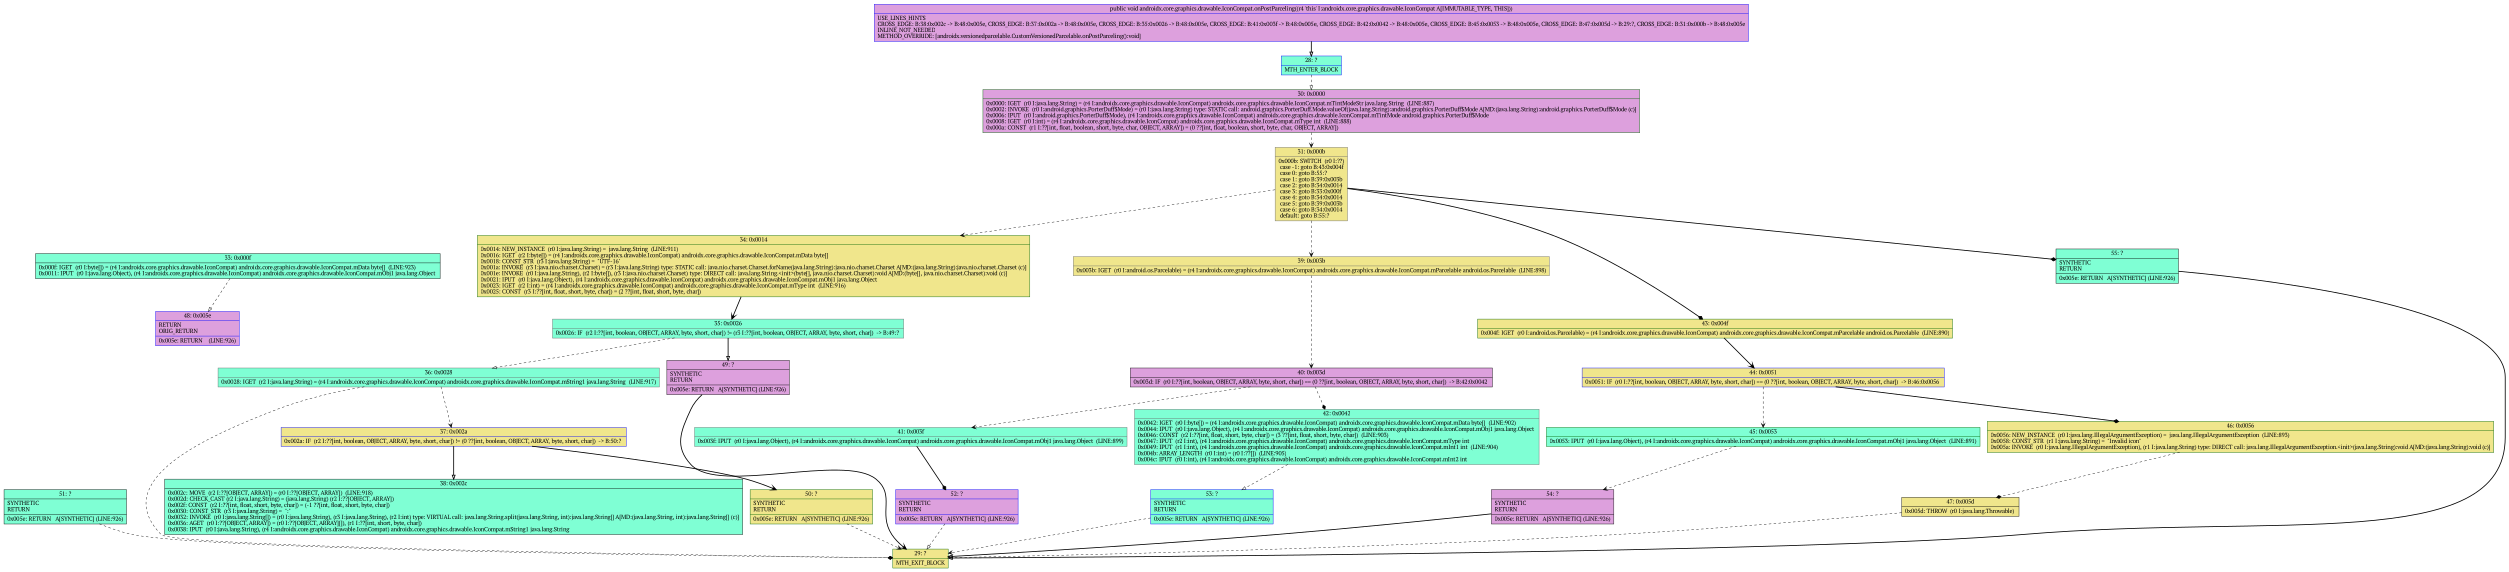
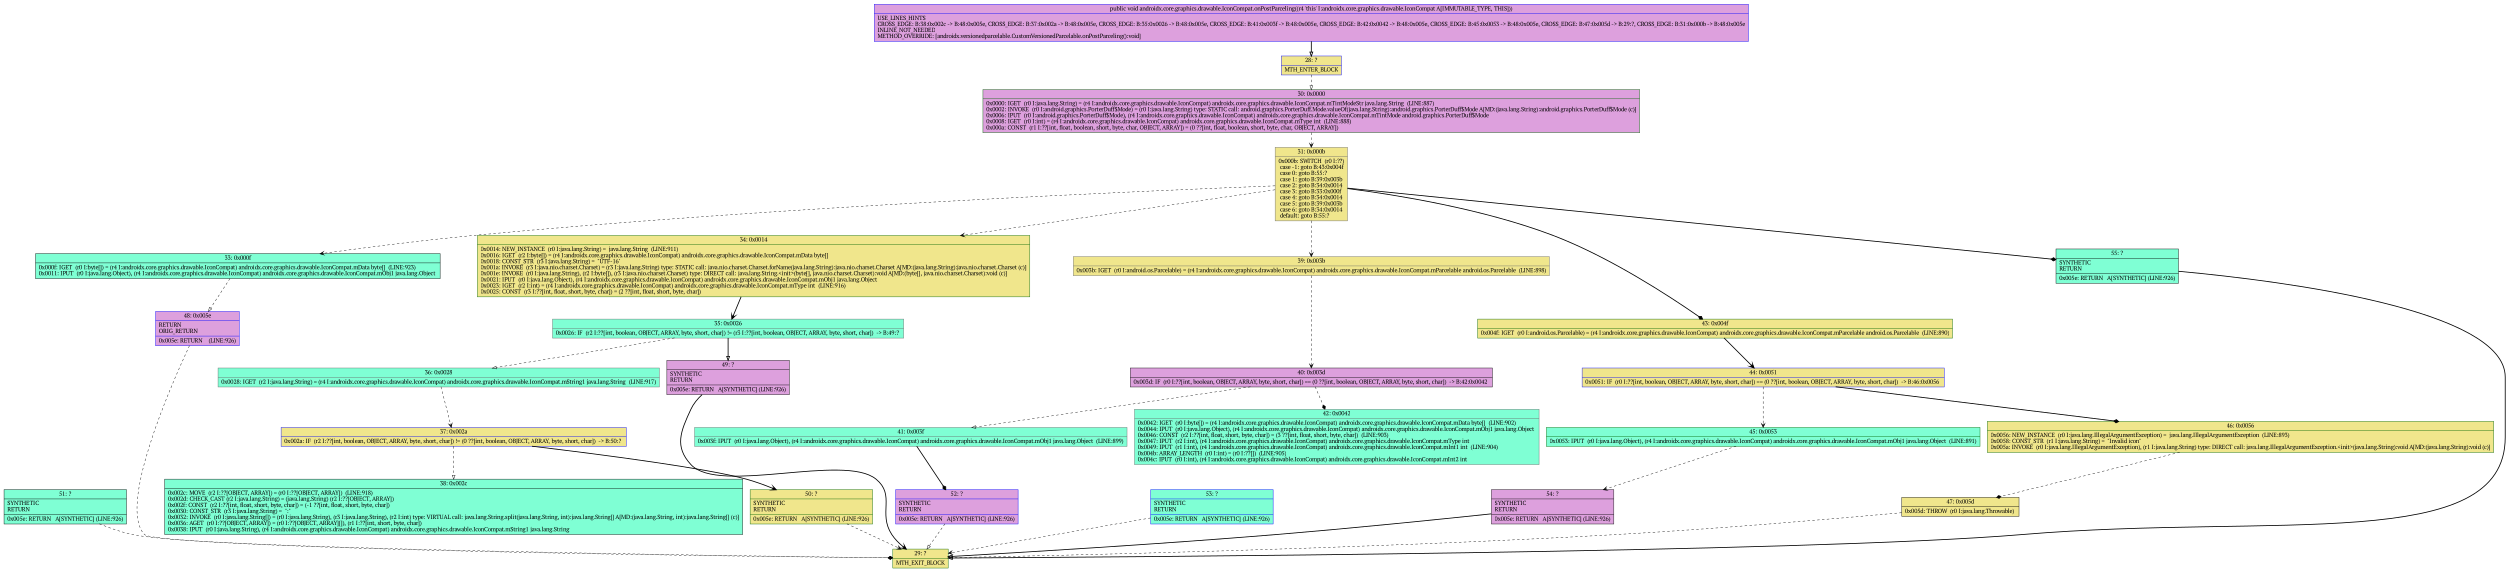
(1311, 65) -> (1311, 65)
none -> (799, 210)
(1113, 407) -> (1113, 407)
(454, 461) -> (454, 461)
(1267, 476) -> none
(174, 537) -> (416, 549)
